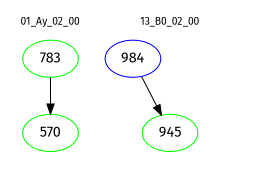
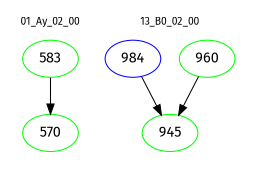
(50, 59) -> (50, 59)
none -> (207, 59)
